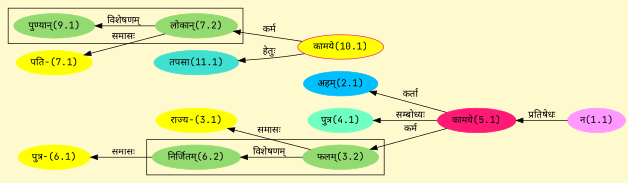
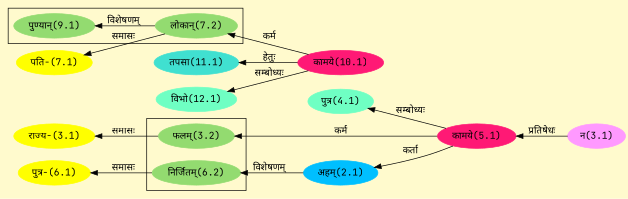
(341, 47) -> (341, 63)
none -> (196, 99)
(597, 120) -> (597, 136)
(275, 157) -> (276, 173)
